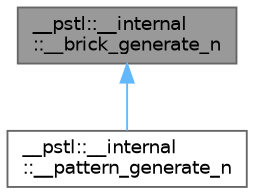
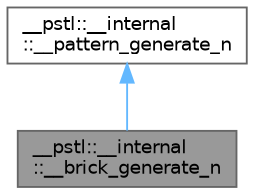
(127, 107) -> (127, 107)
